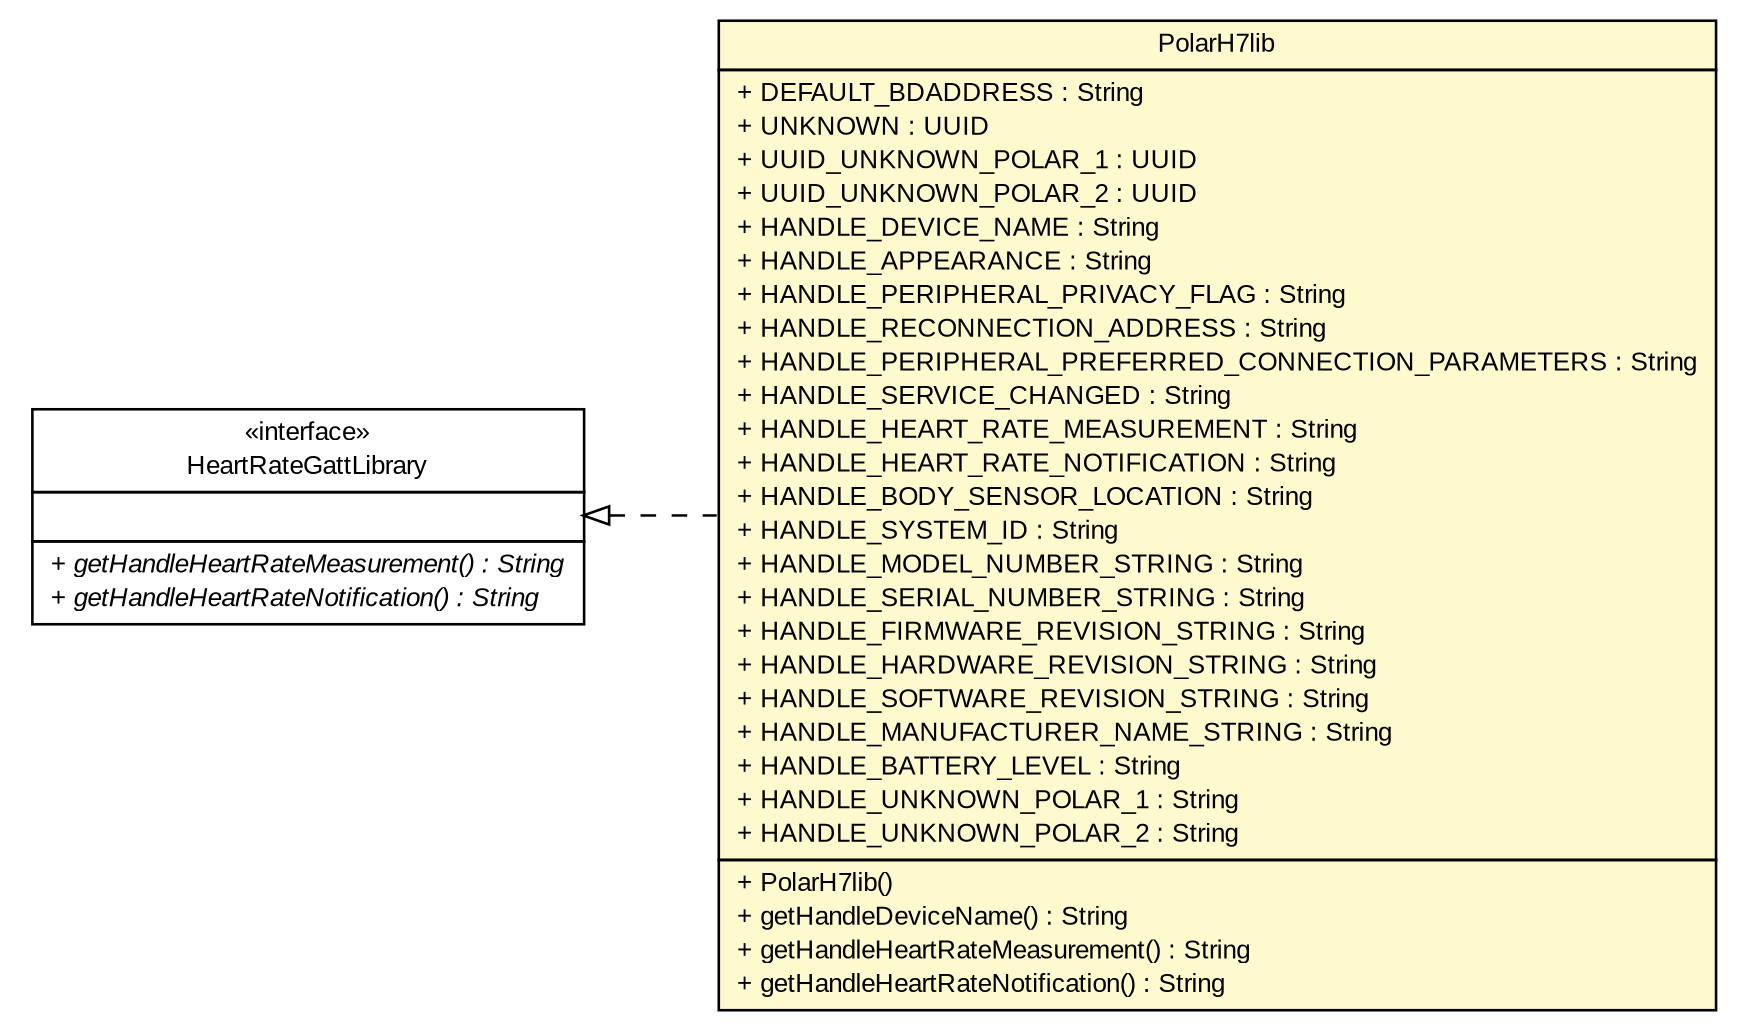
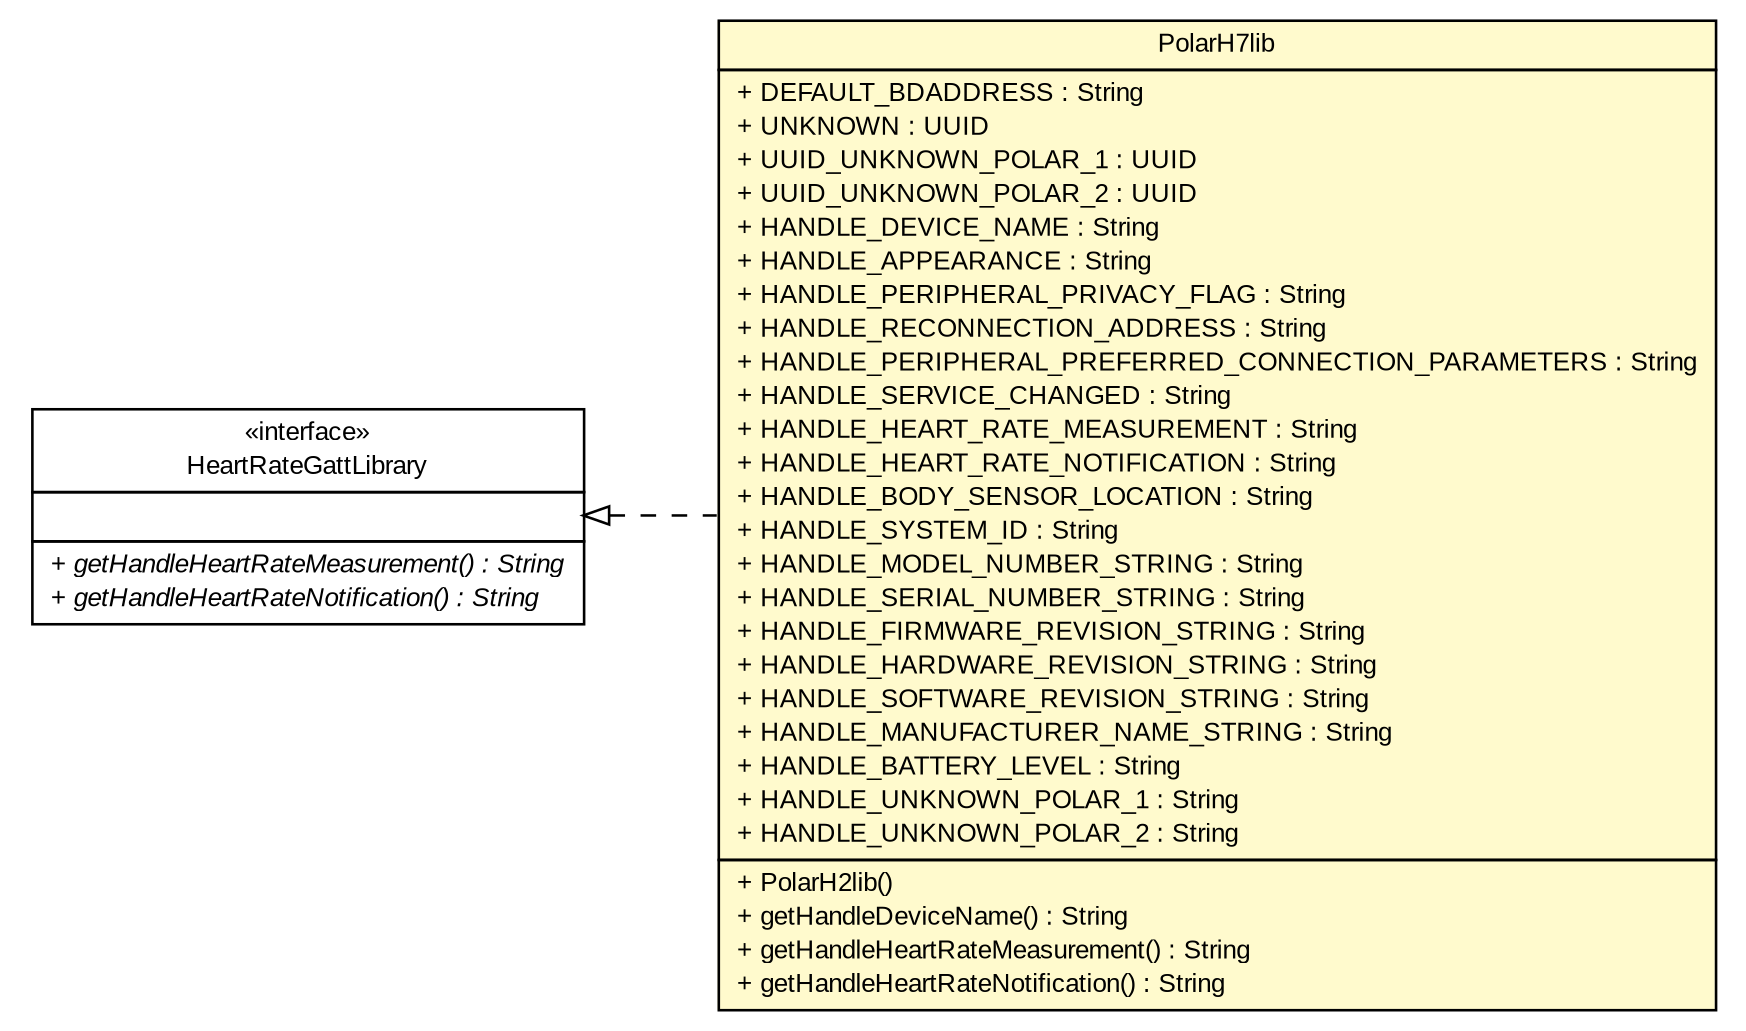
(816, 883) -> (816, 883)
